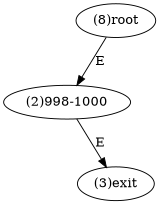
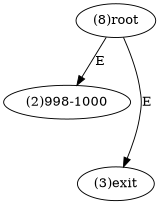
(89, 139) -> (141, 97)
